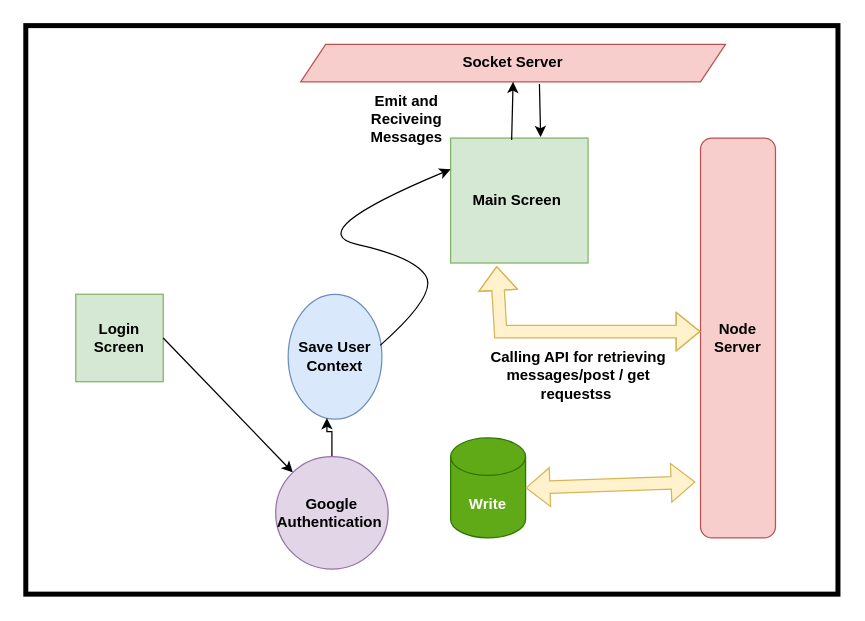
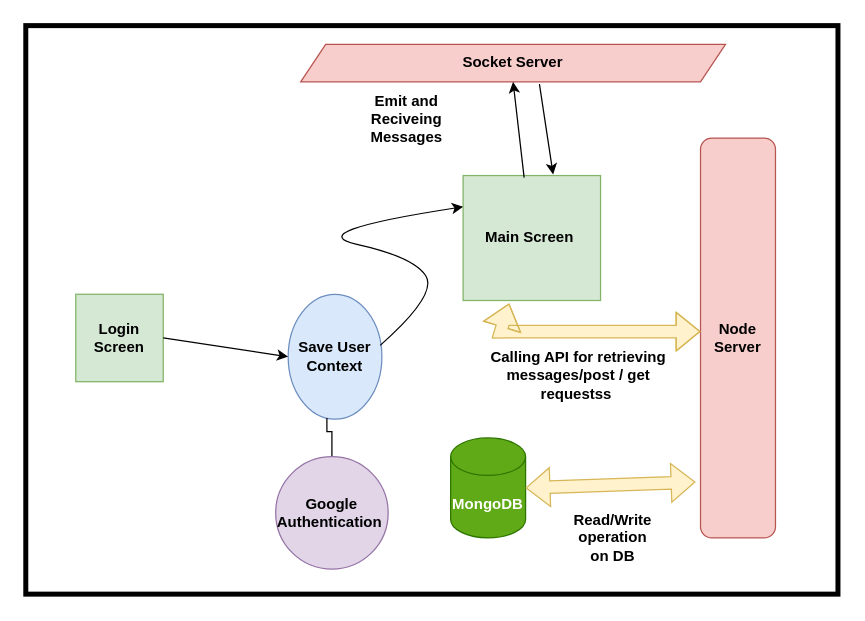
(519, 201) -> (532, 238)
(225, 403) -> (222, 347)
(327, 427) -> (327, 425)
(488, 504) -> (488, 504)
none -> (613, 538)
